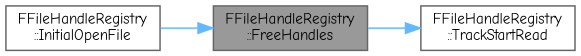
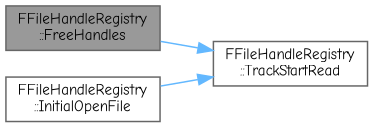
(179, 28) -> (179, 83)
